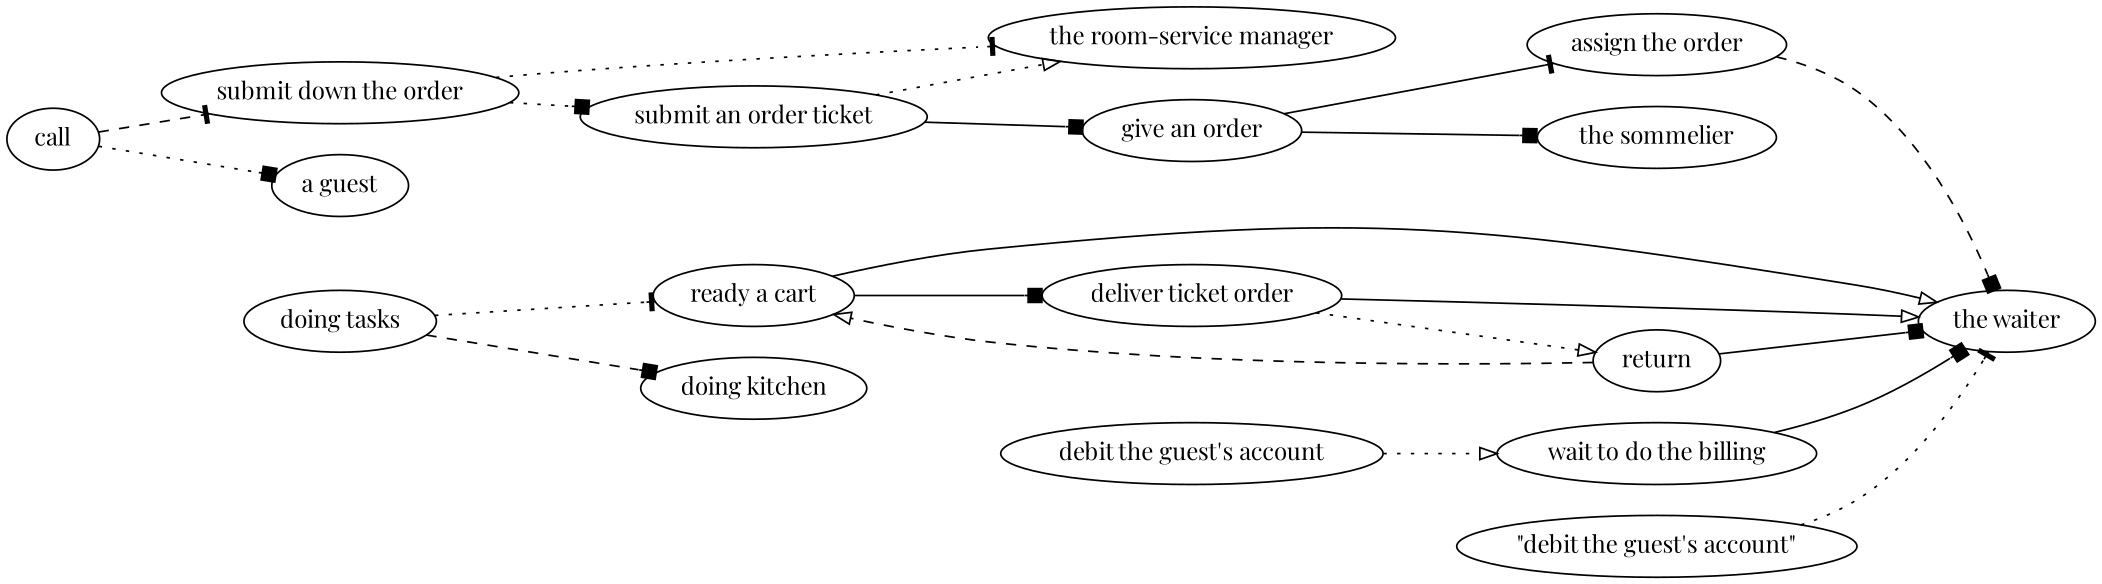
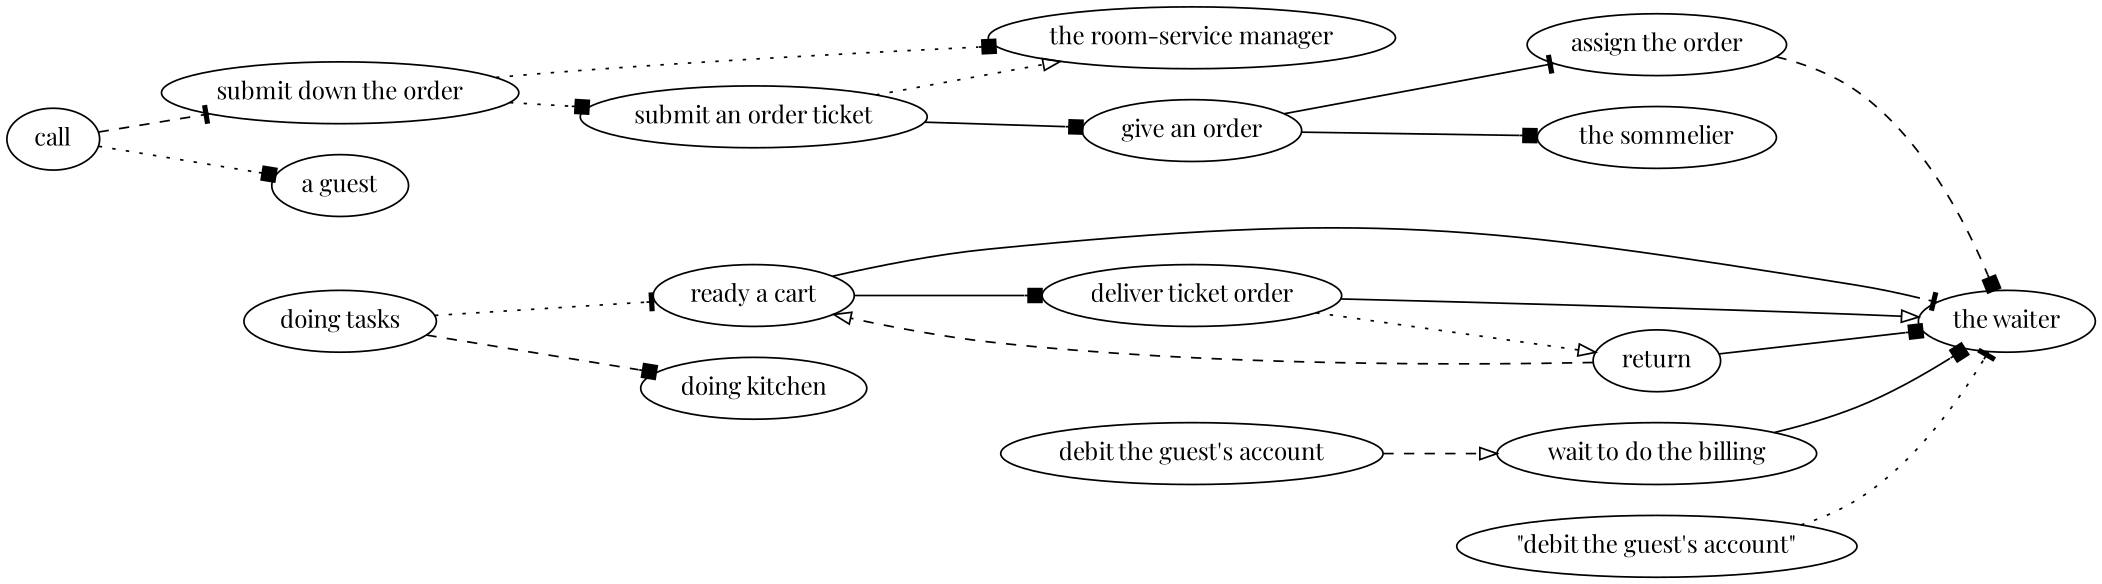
(737, 60) -> (737, 60)
(1377, 229) -> (1377, 229)
(1432, 454) -> (1432, 454)
